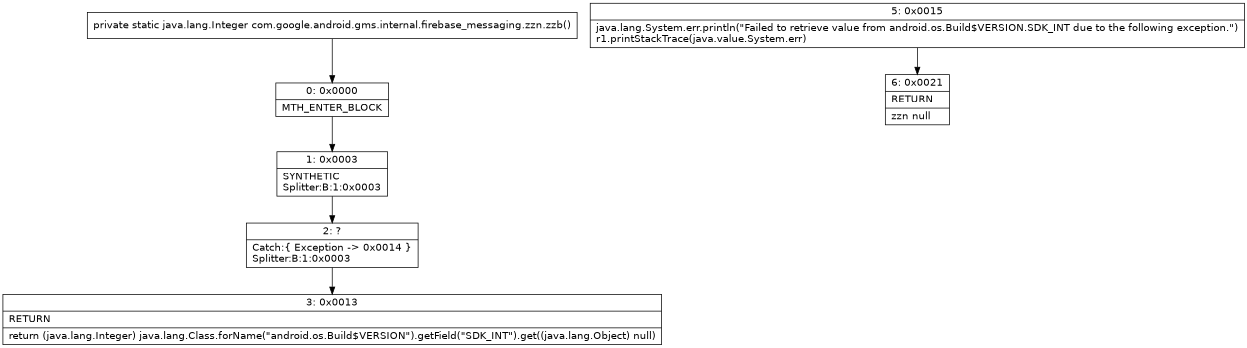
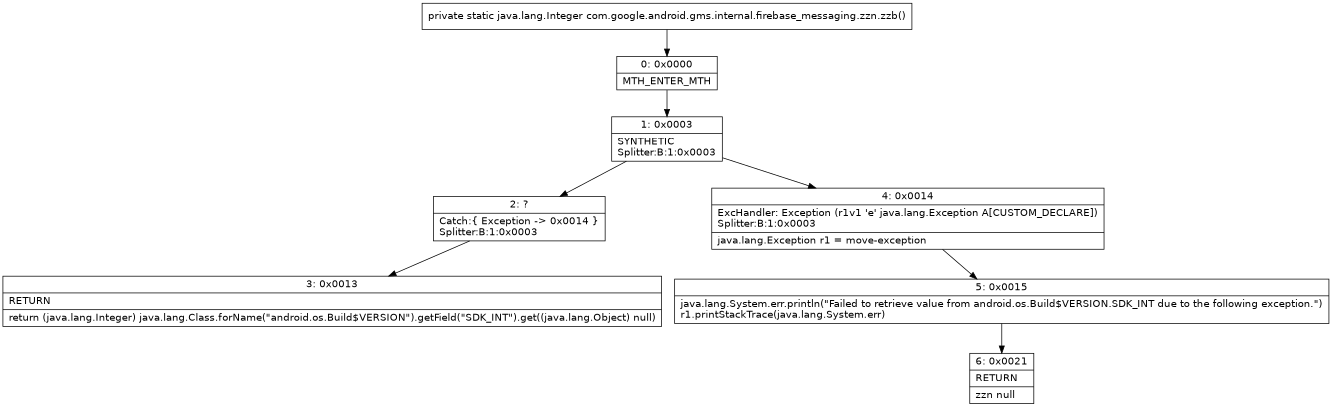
(701, 39) -> (783, 315)
(332, 108) -> (667, 81)
none -> (908, 219)
